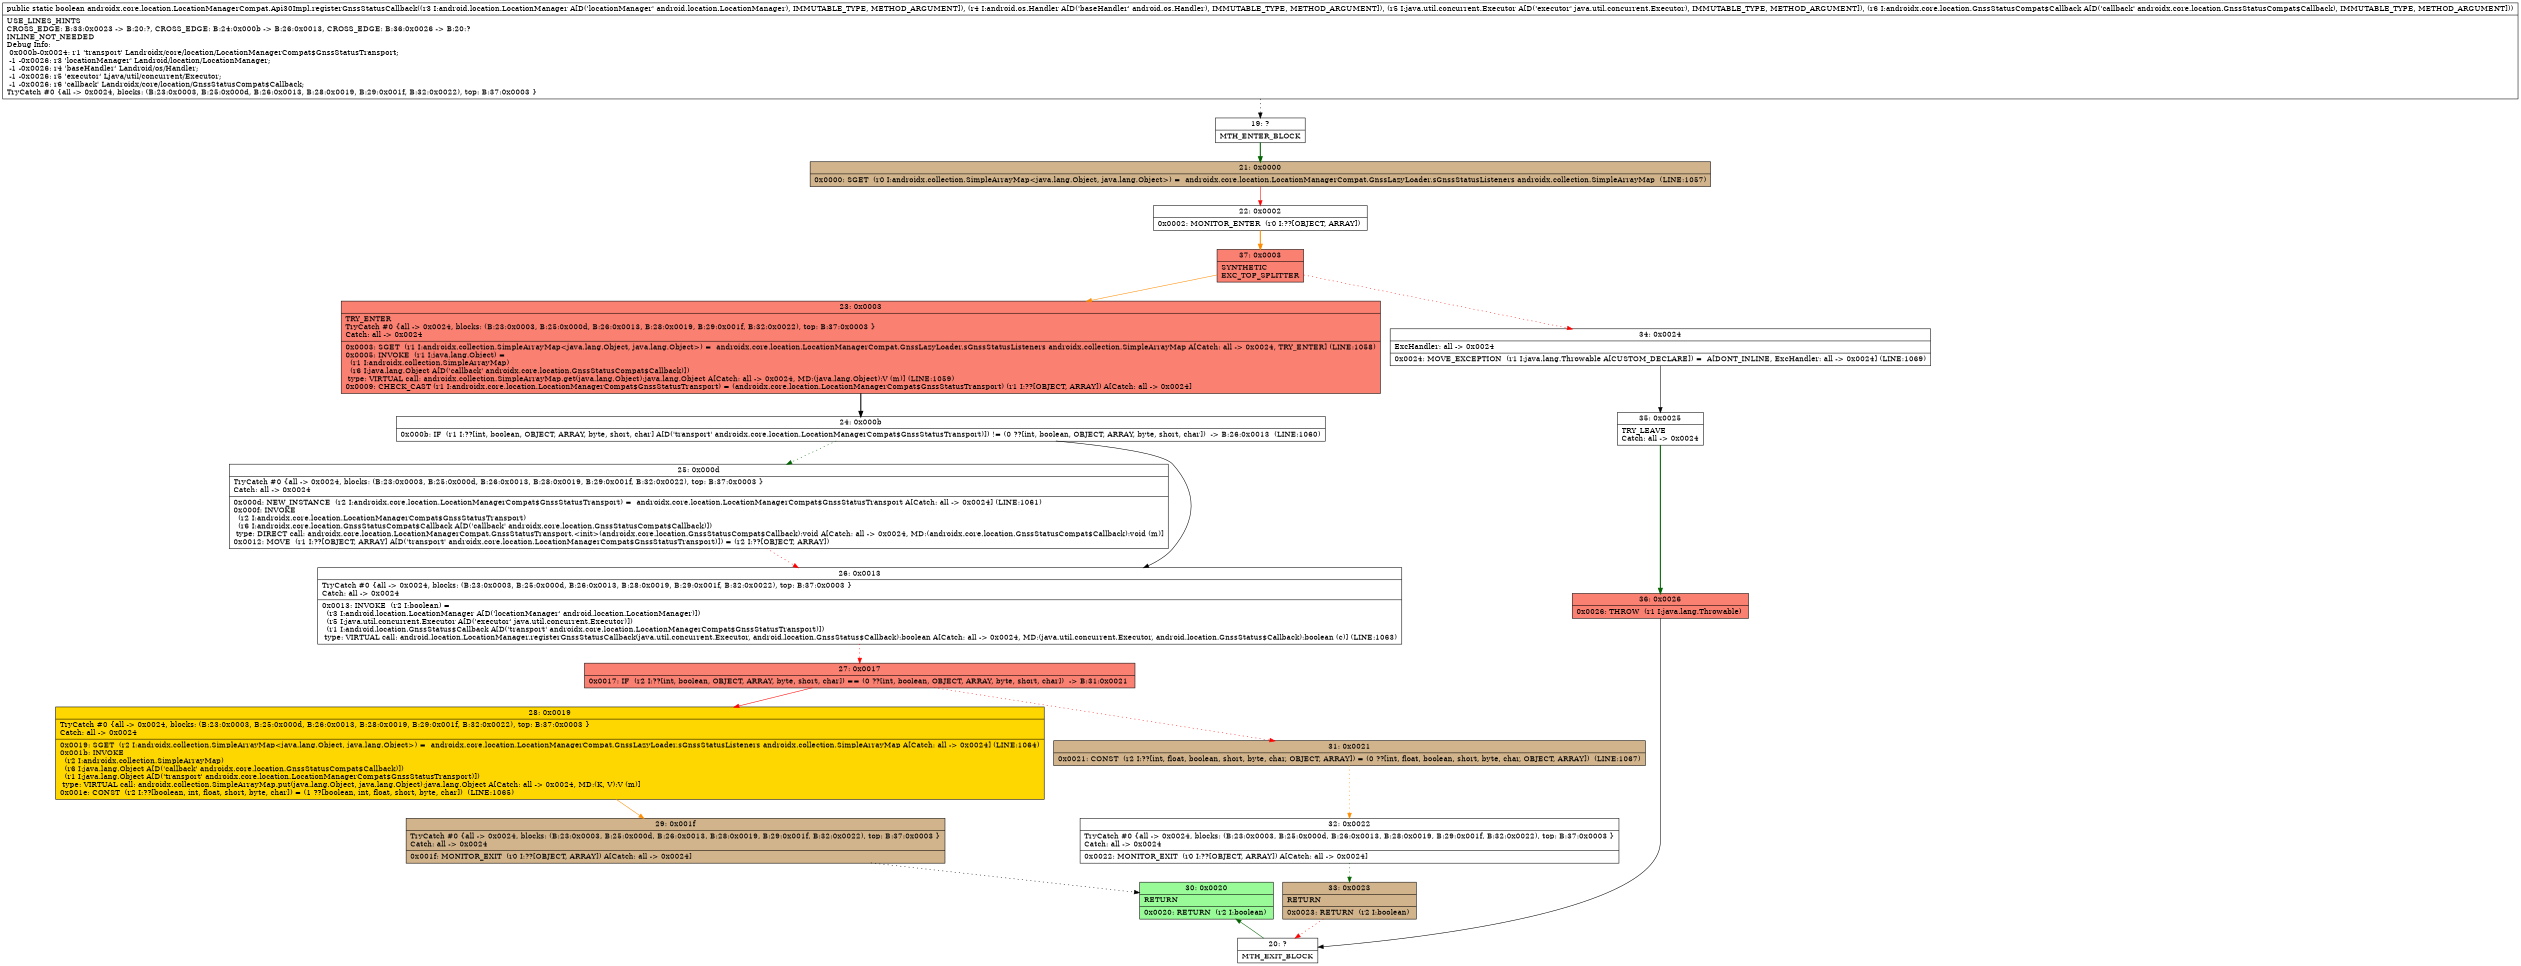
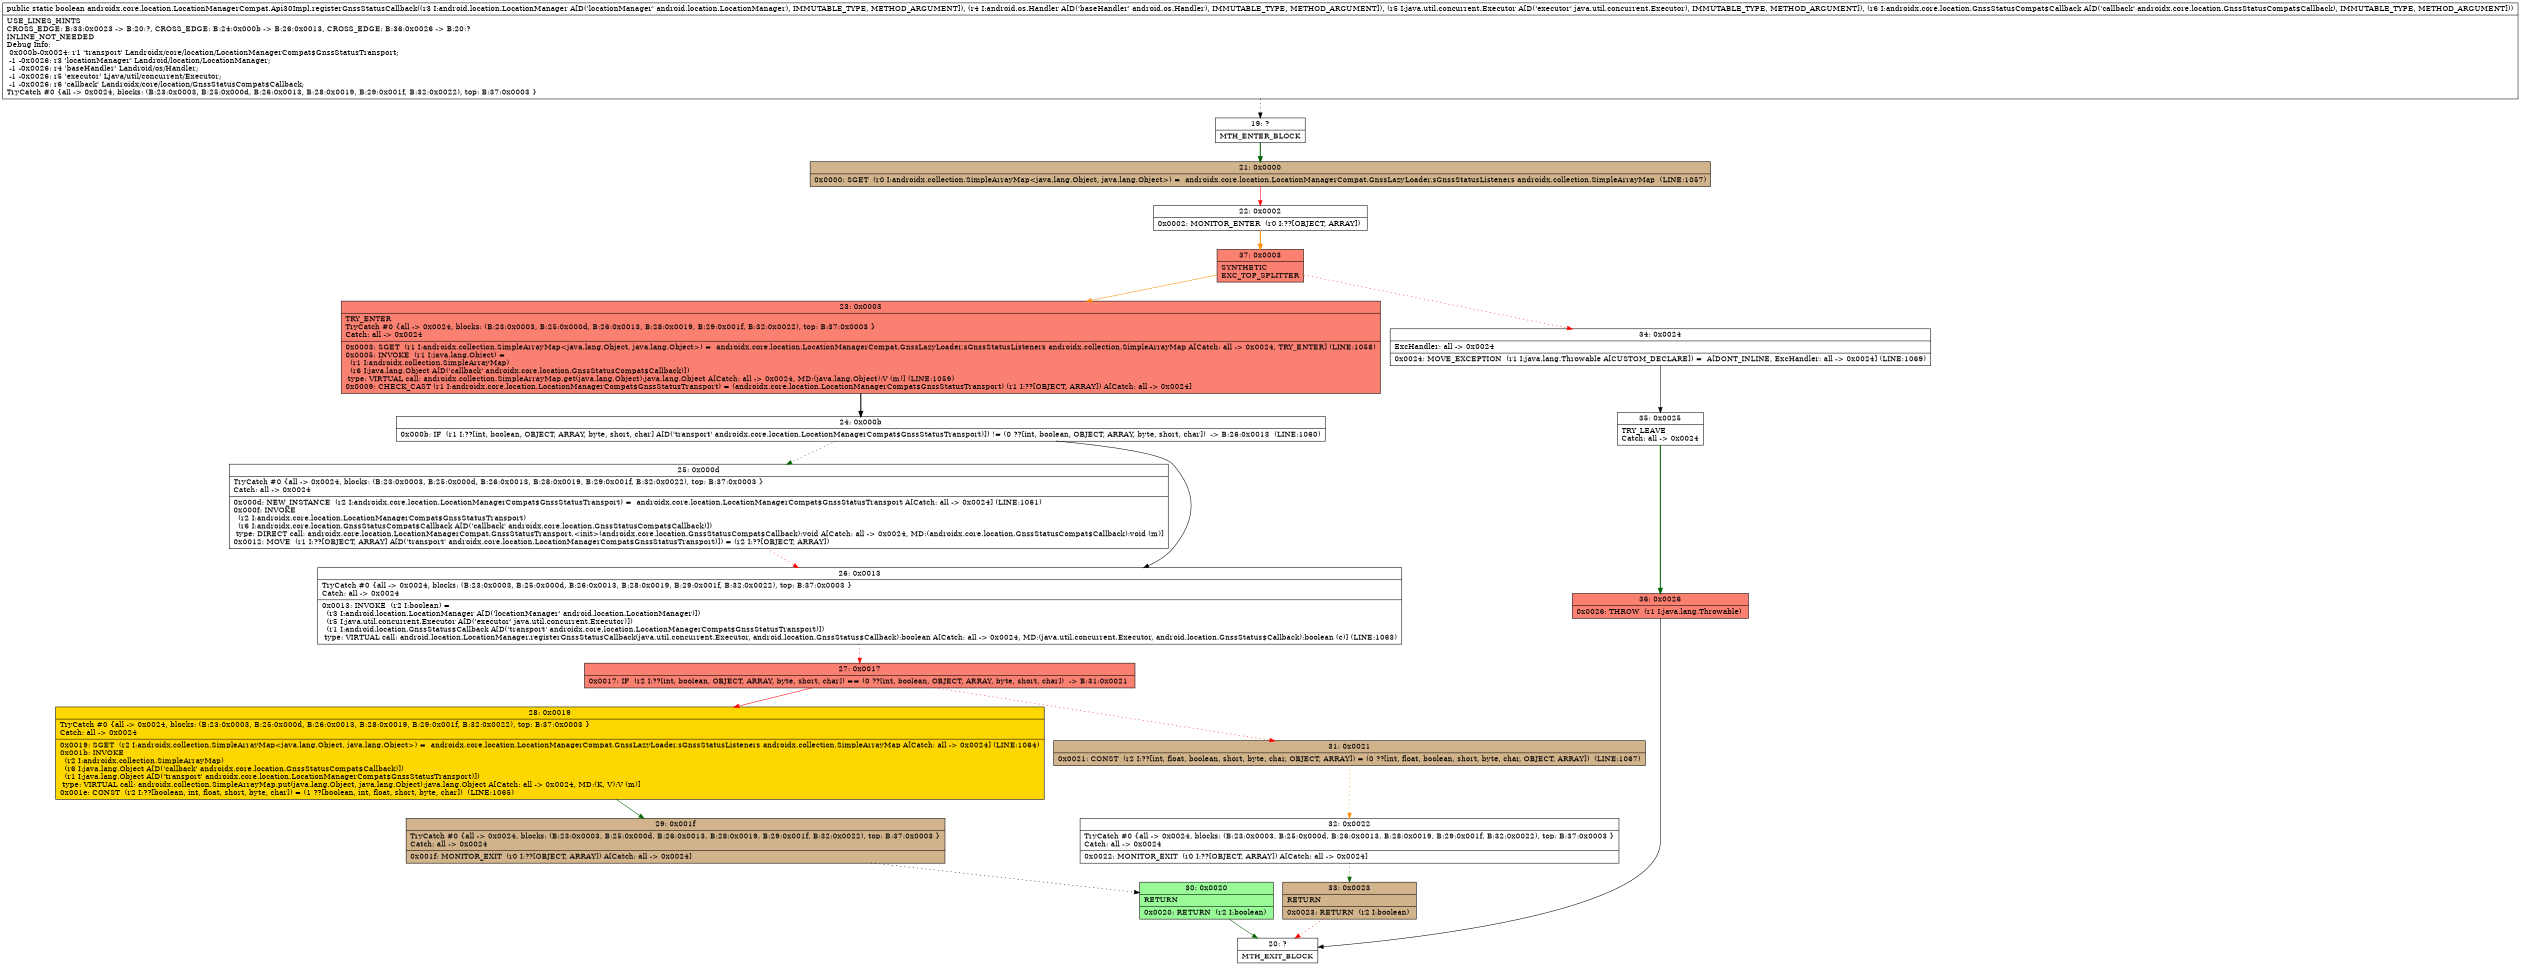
(628, 807) -> (628, 807)
(1252, 930) -> (1241, 927)
